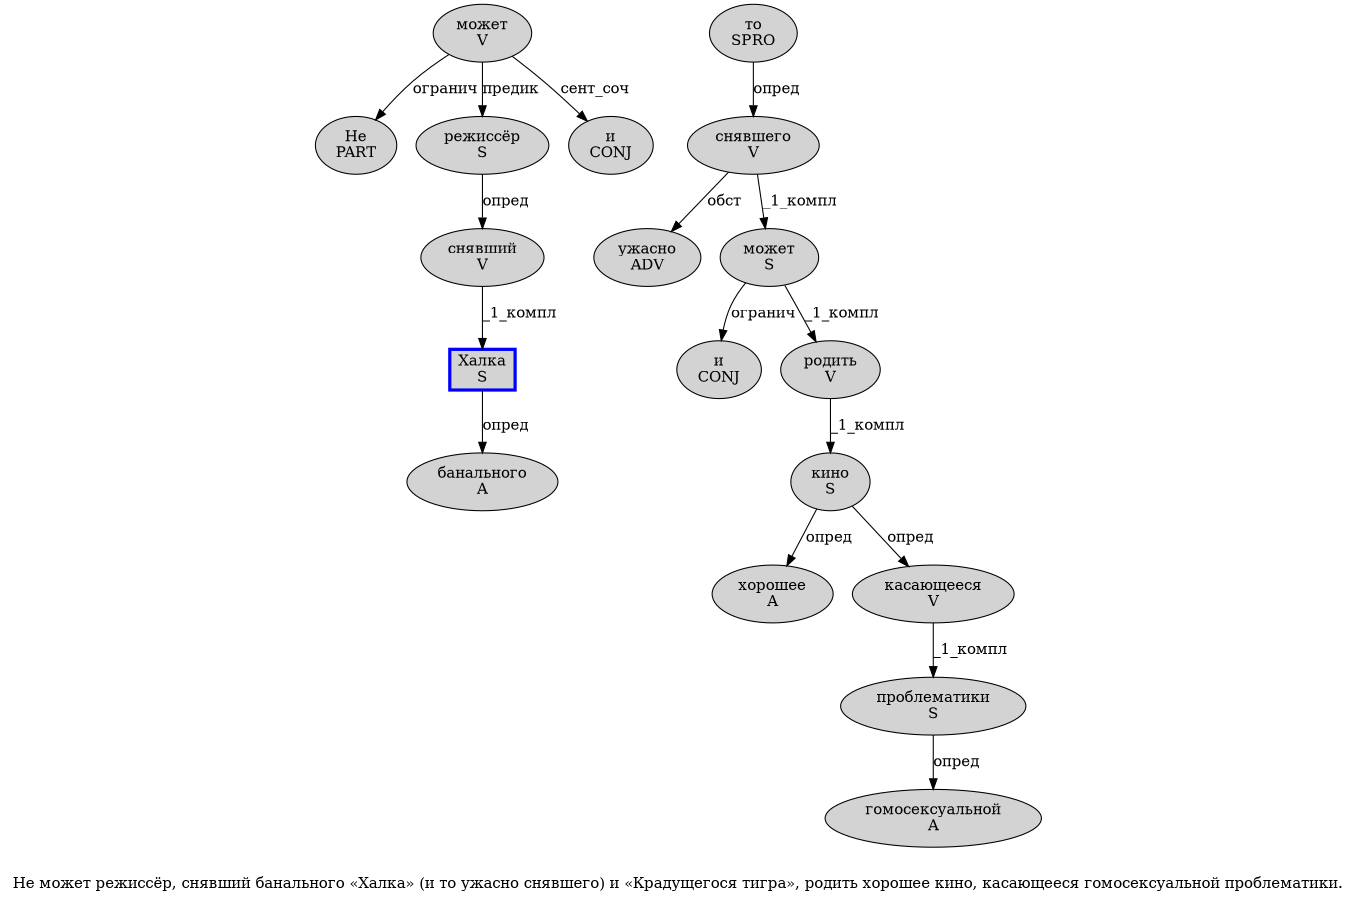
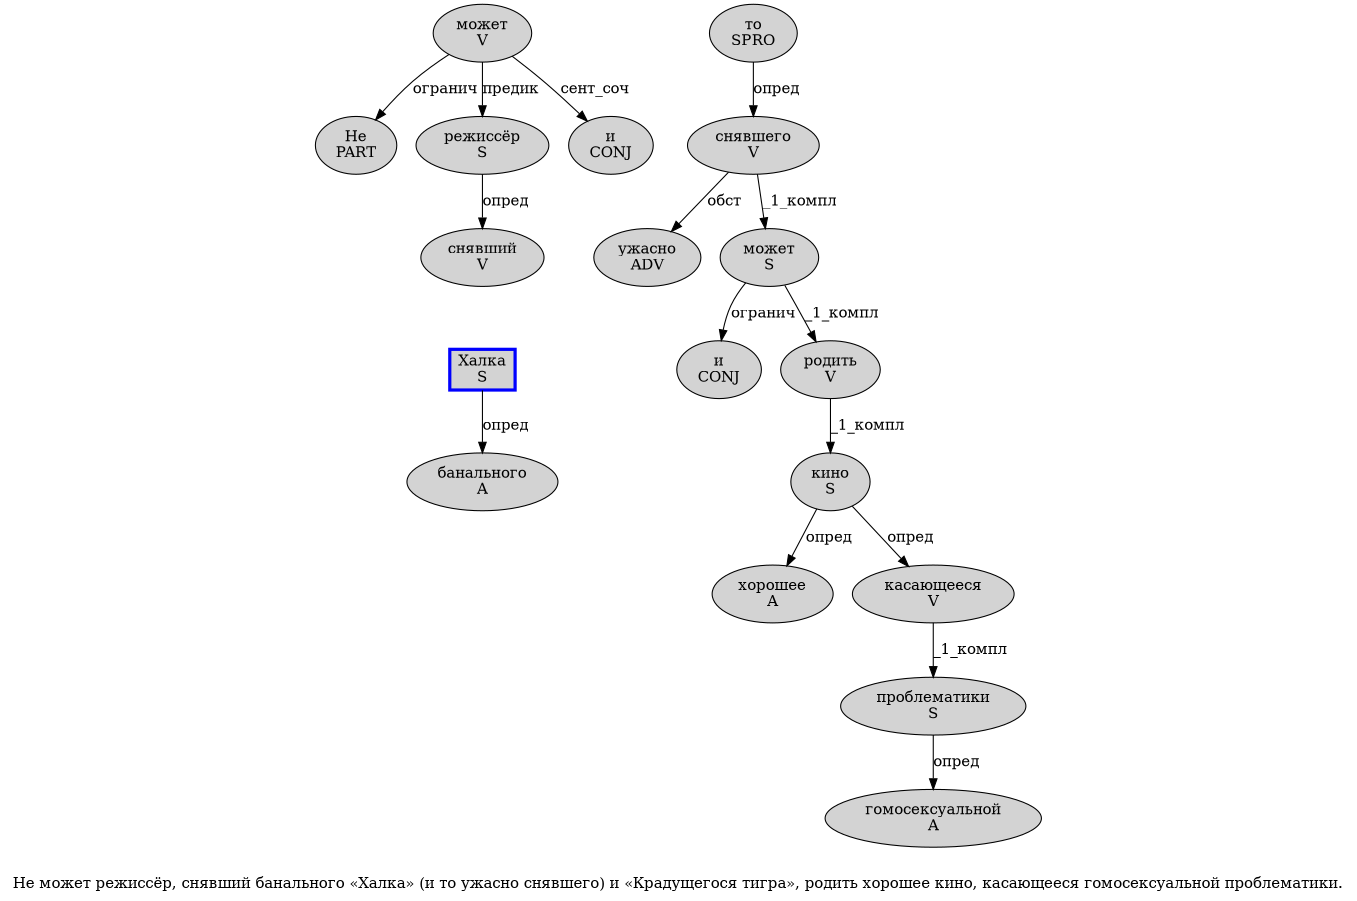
(482, 312) -> none
